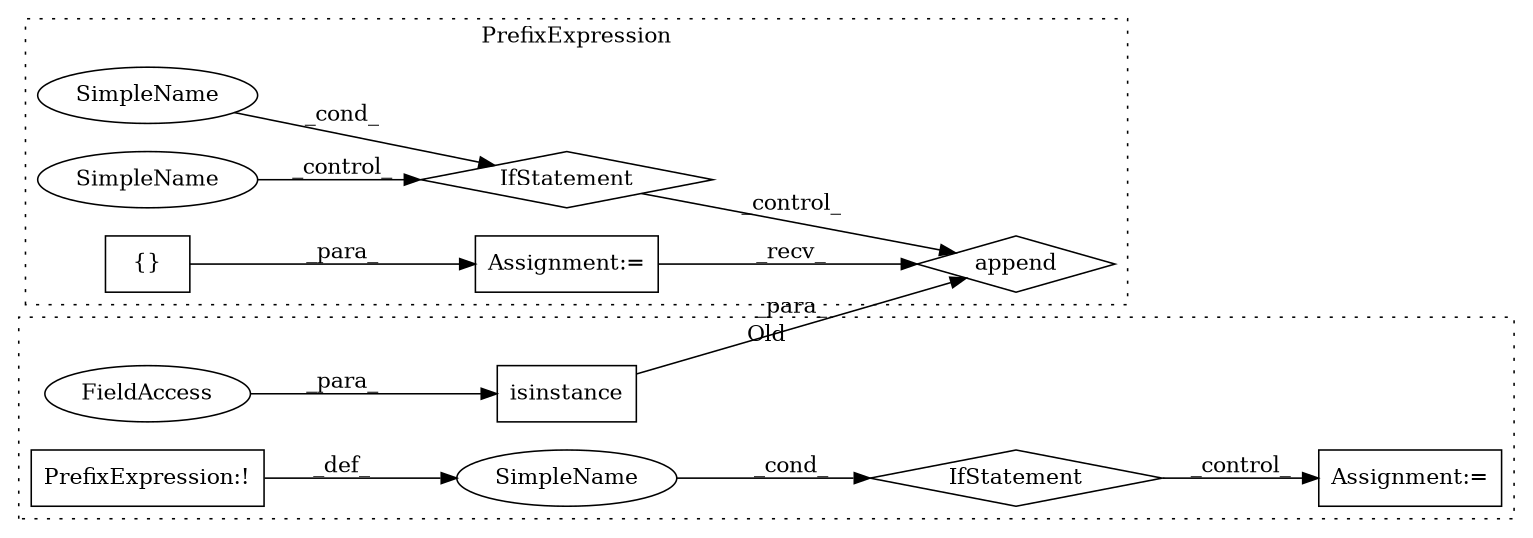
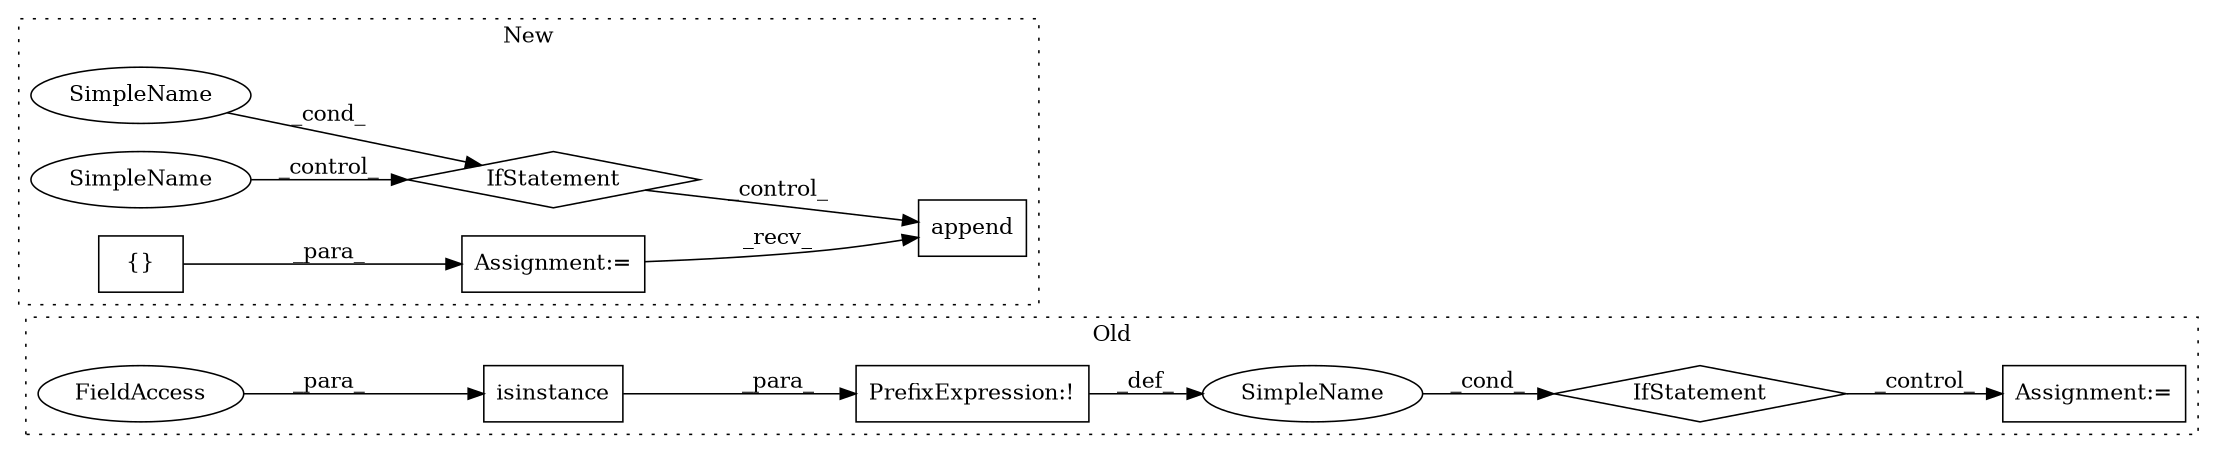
(577, 37) -> (529, 37)
(1016, 264) -> (972, 228)
(794, 328) -> (731, 394)
